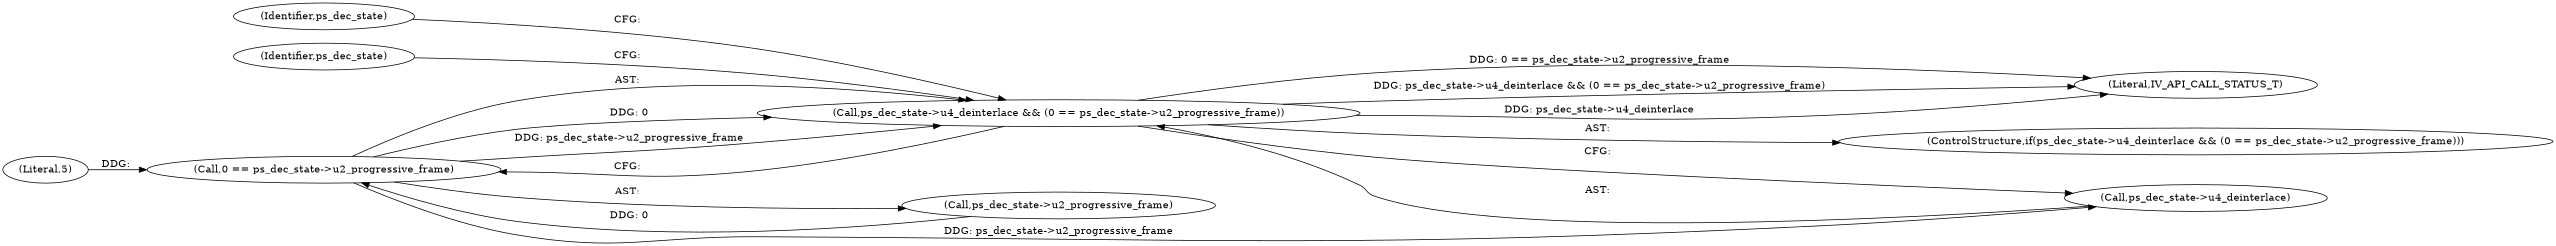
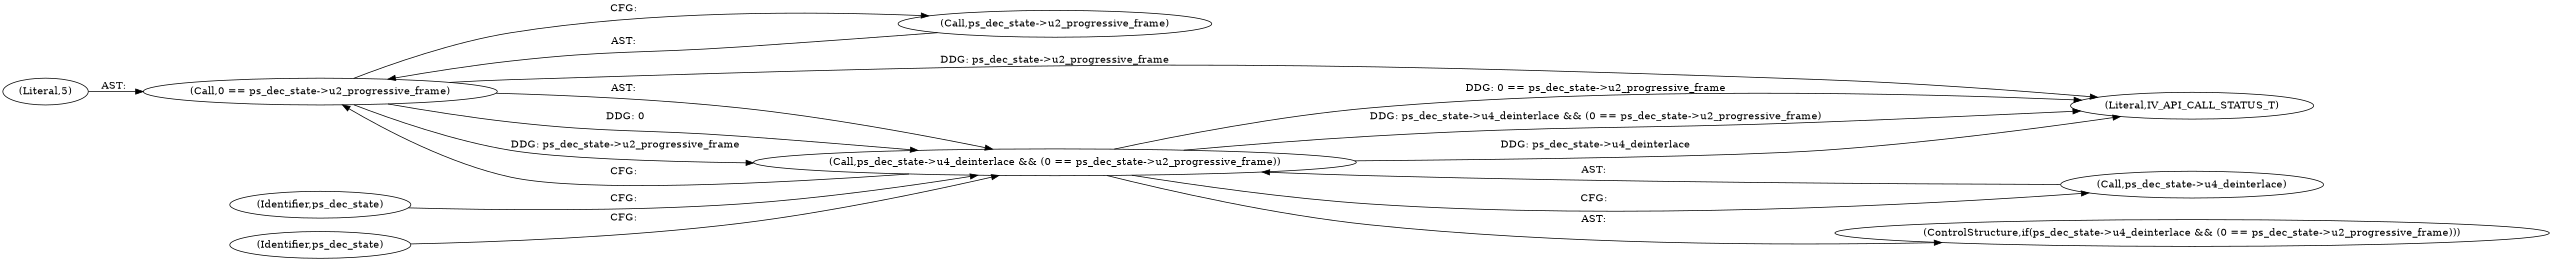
(118, 164) -> (116, 86)
(629, 192) -> (625, 9)
(629, 216) -> (625, 41)
(1217, 240) -> (1270, 66)
